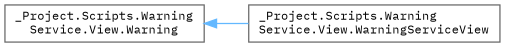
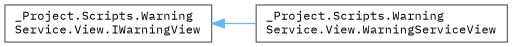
(105, 24) -> (108, 24)
